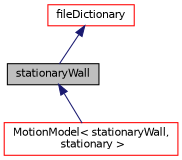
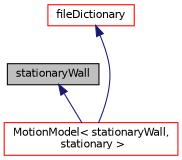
(69, 49) -> (110, 79)
